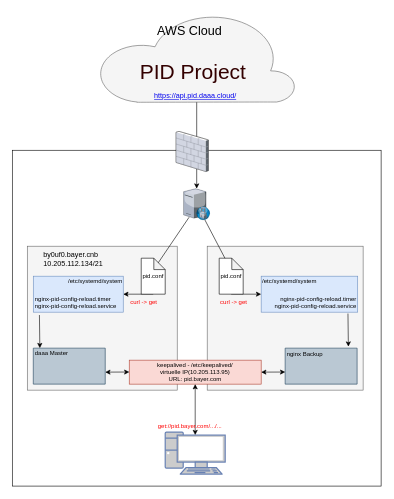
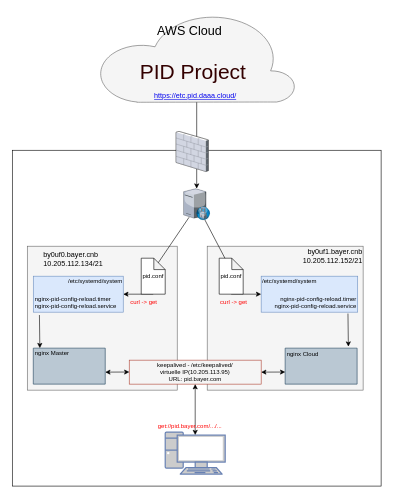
(202, 96) -> (203, 96)
none -> (327, 255)
(53, 354) -> (54, 354)
(306, 354) -> (303, 354)
(195, 372) -> (195, 372)
